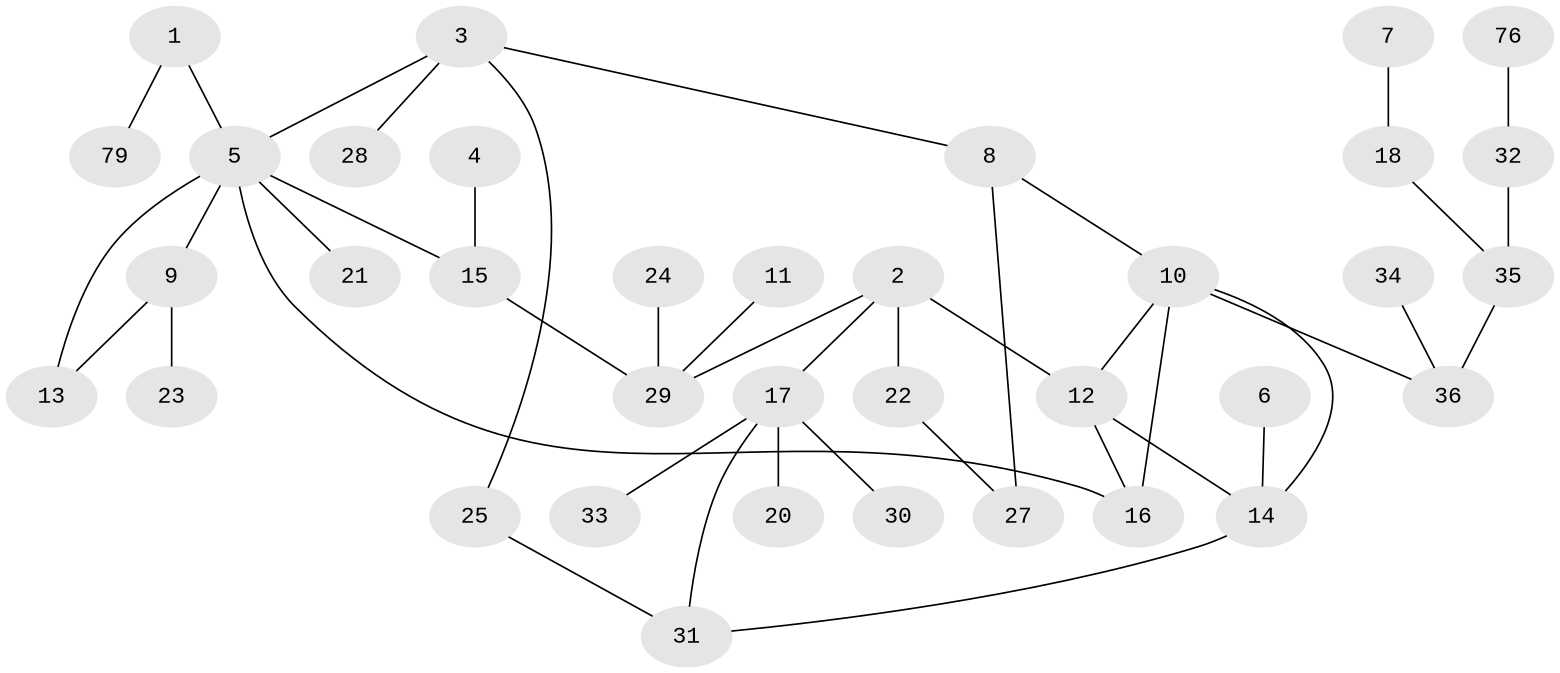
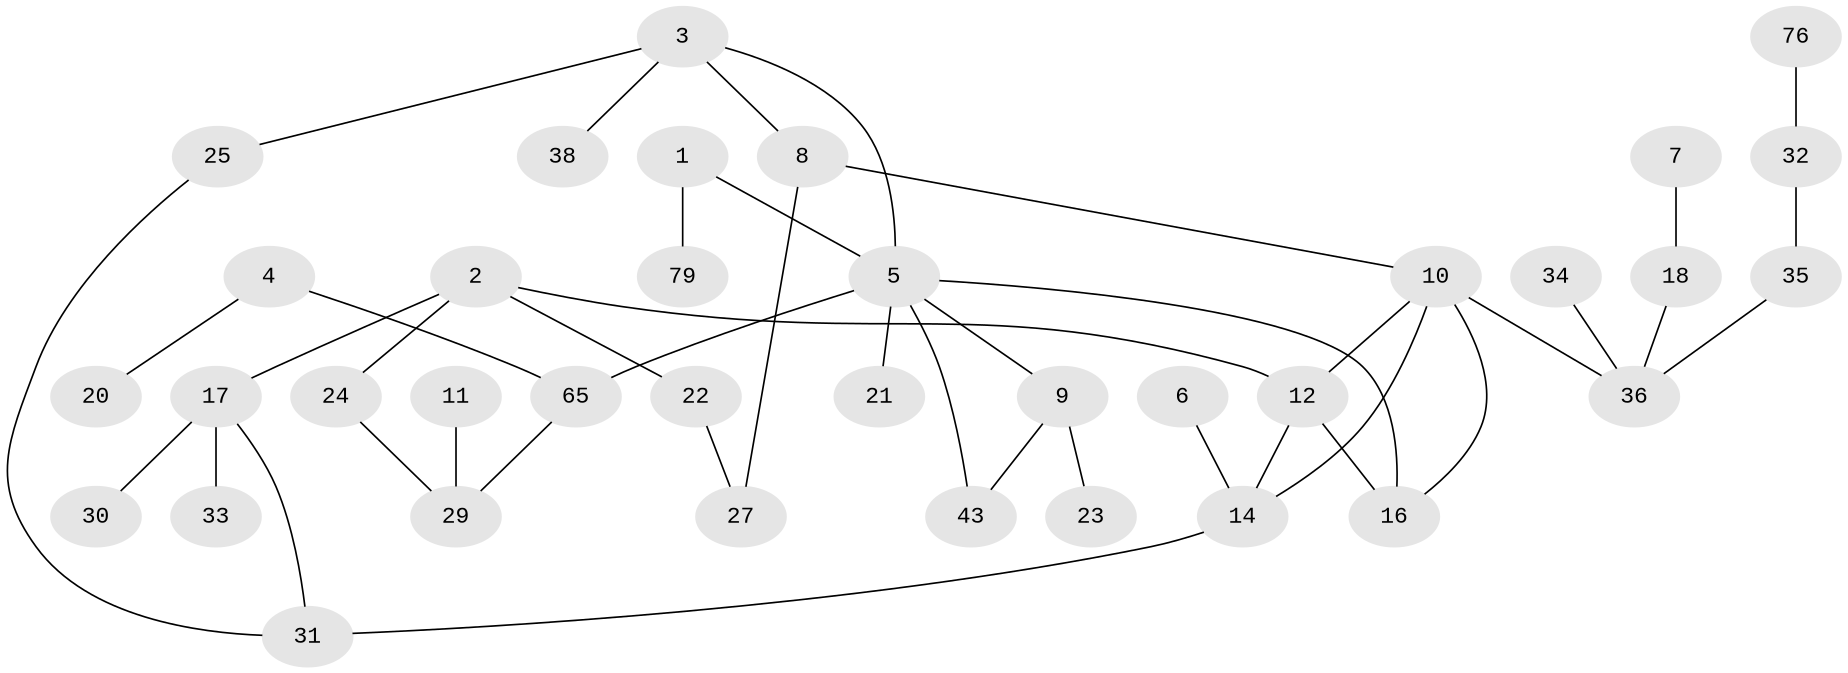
(355, 157) -> (563, 157)
(1448, 216) -> (1655, 336)
(475, 277) -> (576, 397)
(778, 337) -> (406, 337)
(52, 397) -> (971, 517)
(778, 463) -> (183, 337)
